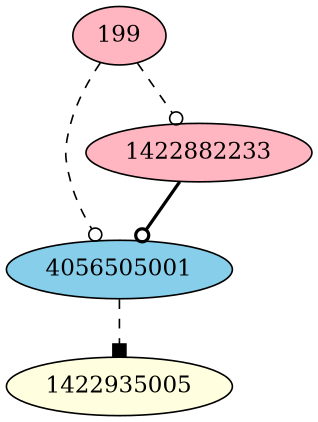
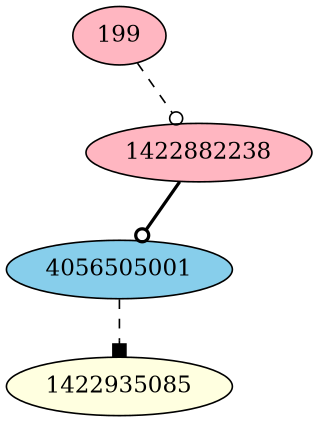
(66, 145) -> none
(199, 153) -> (199, 153)
(119, 386) -> (119, 386)
